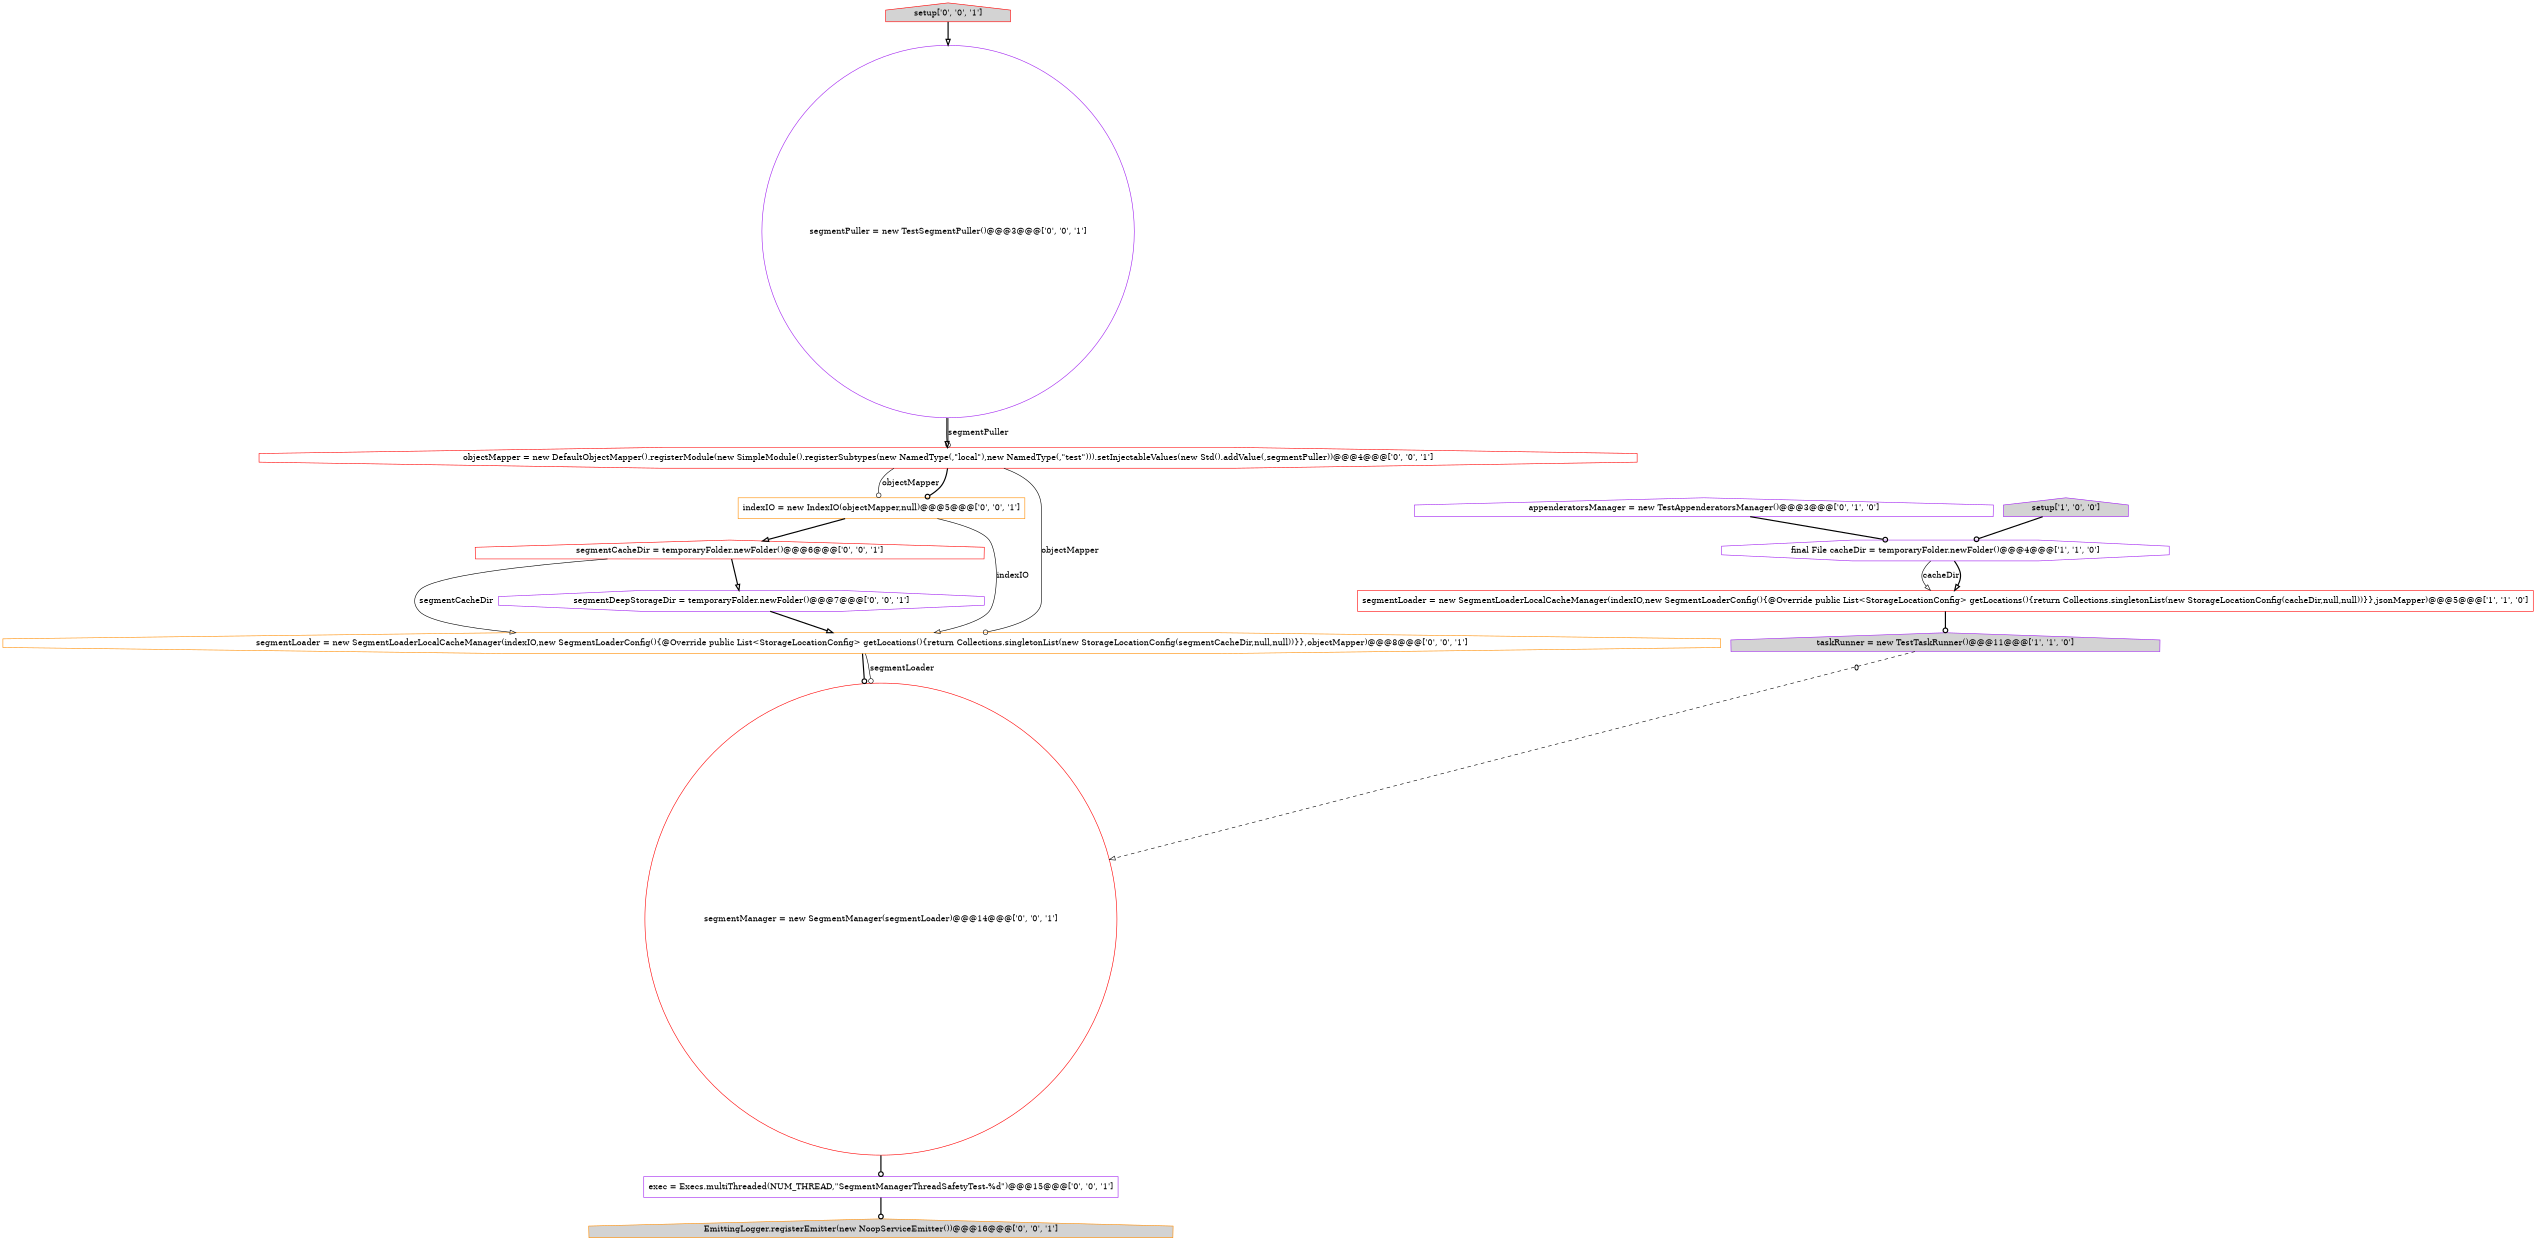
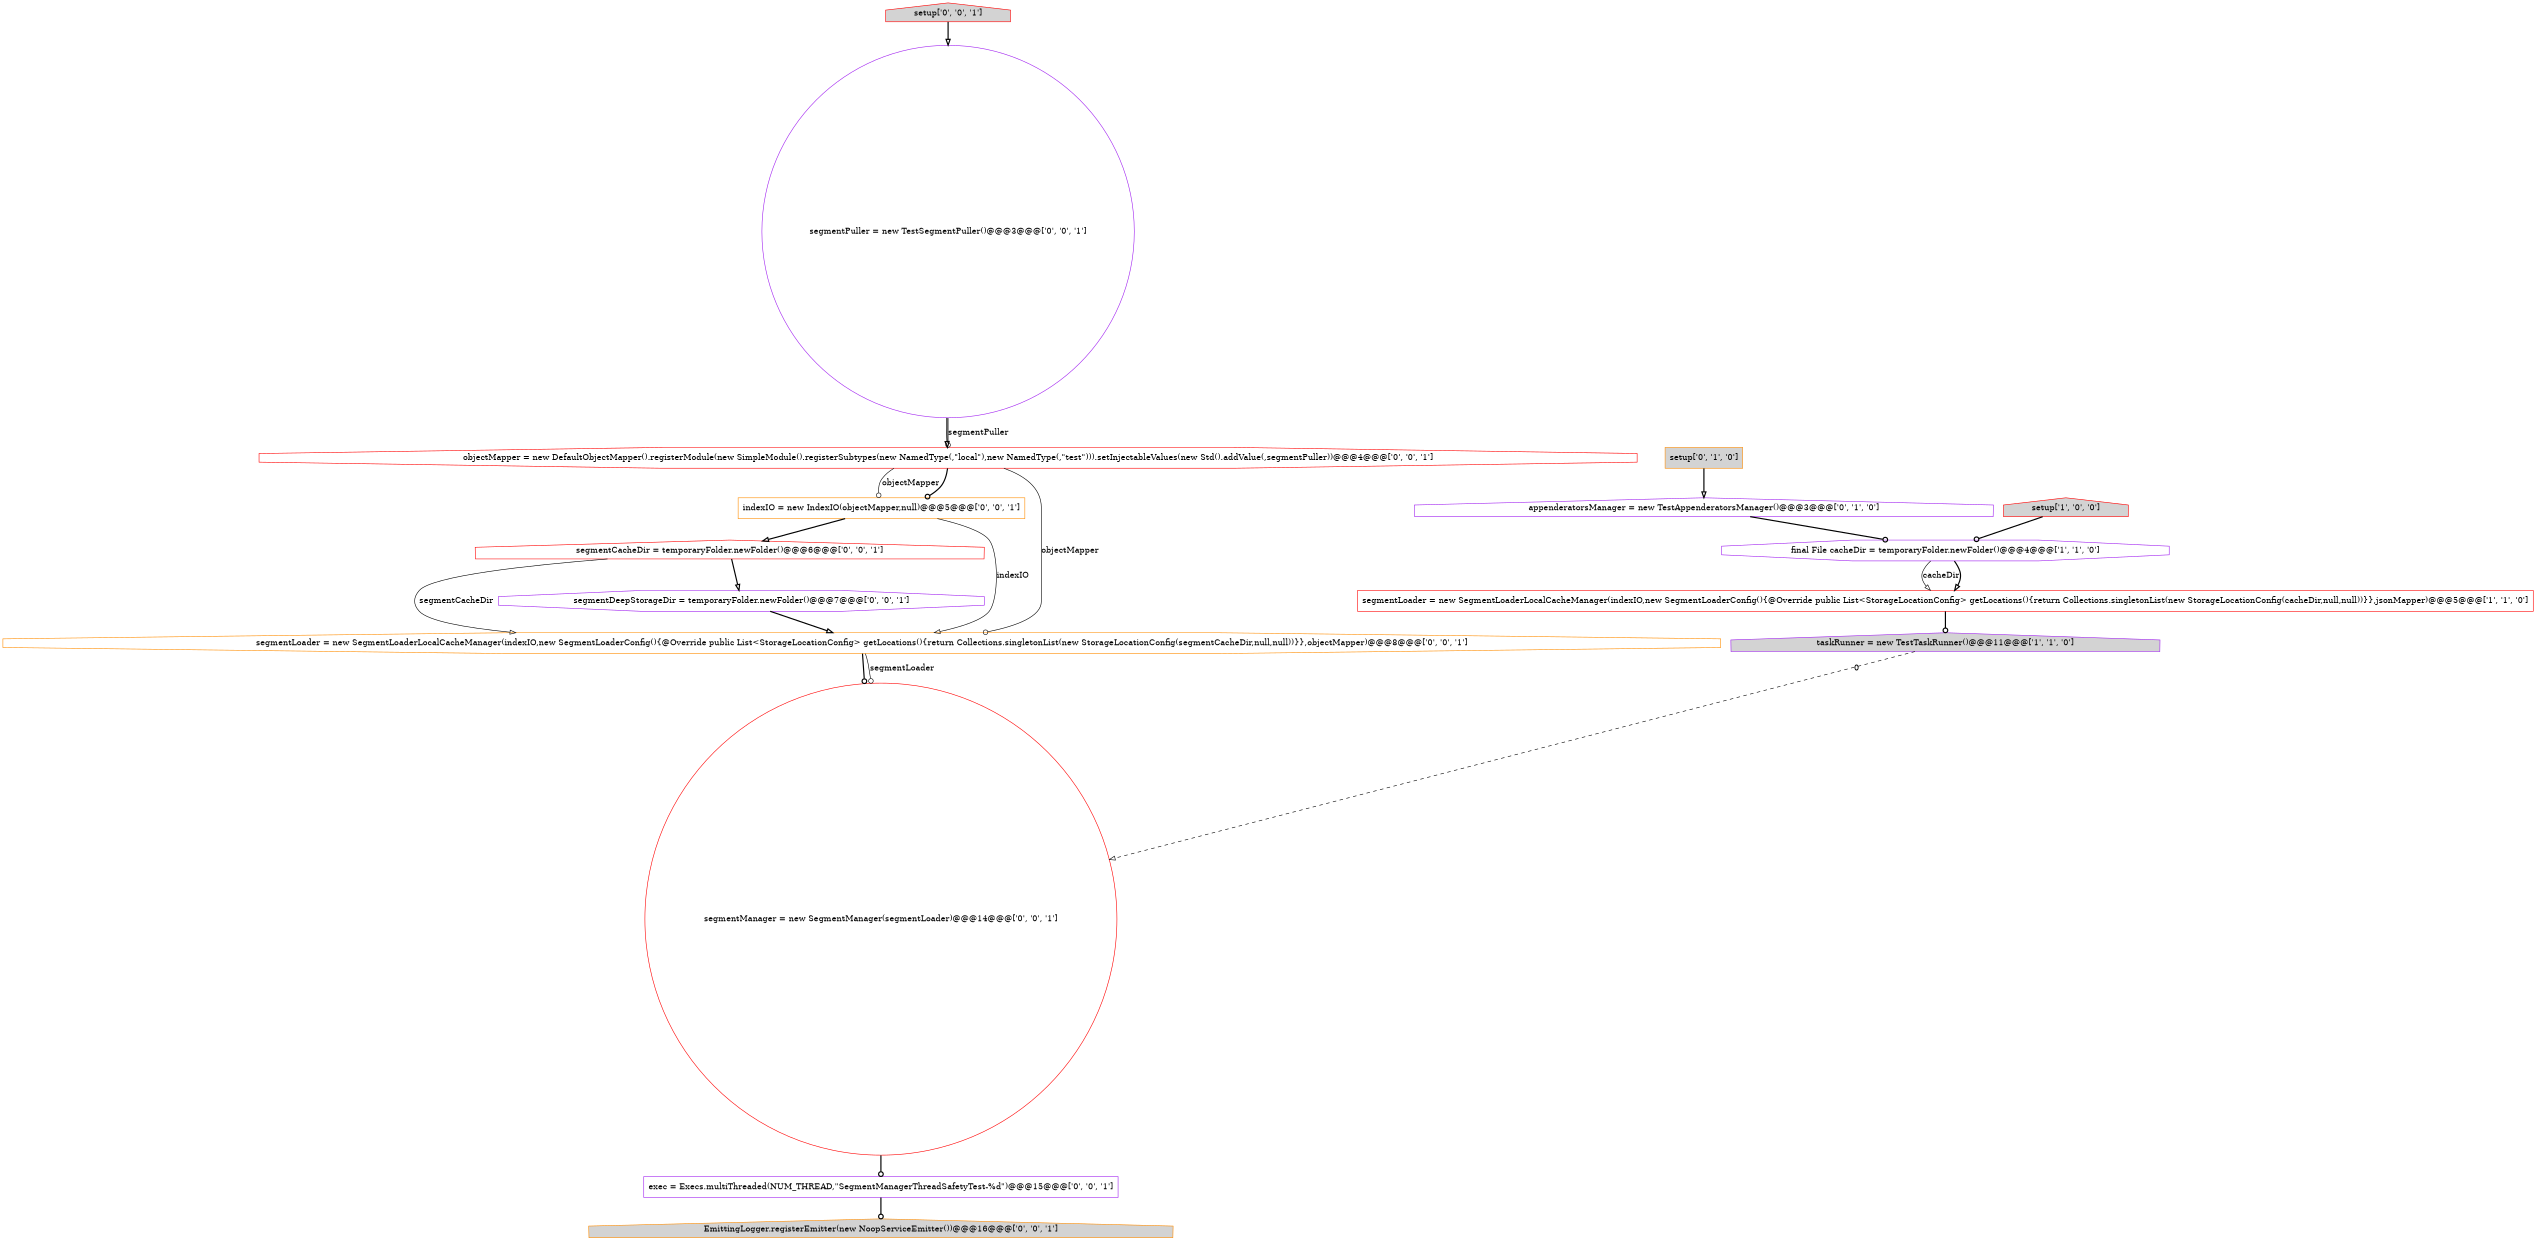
none -> (1704, 458)
(2066, 508) -> (2066, 508)
